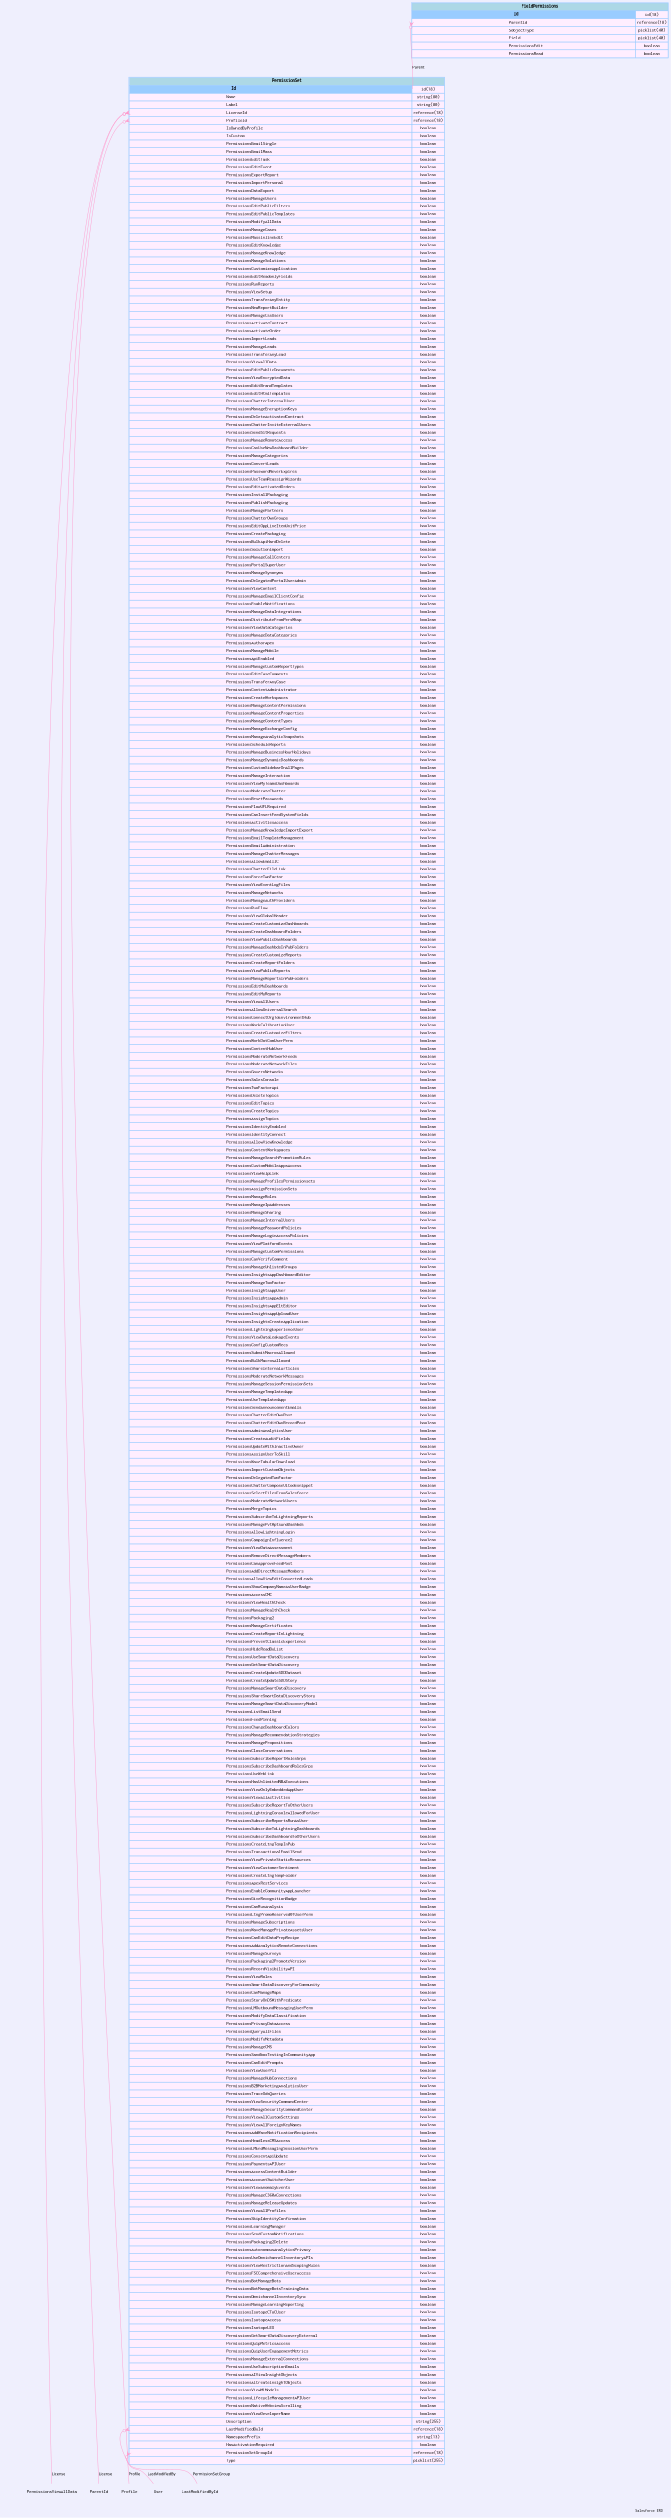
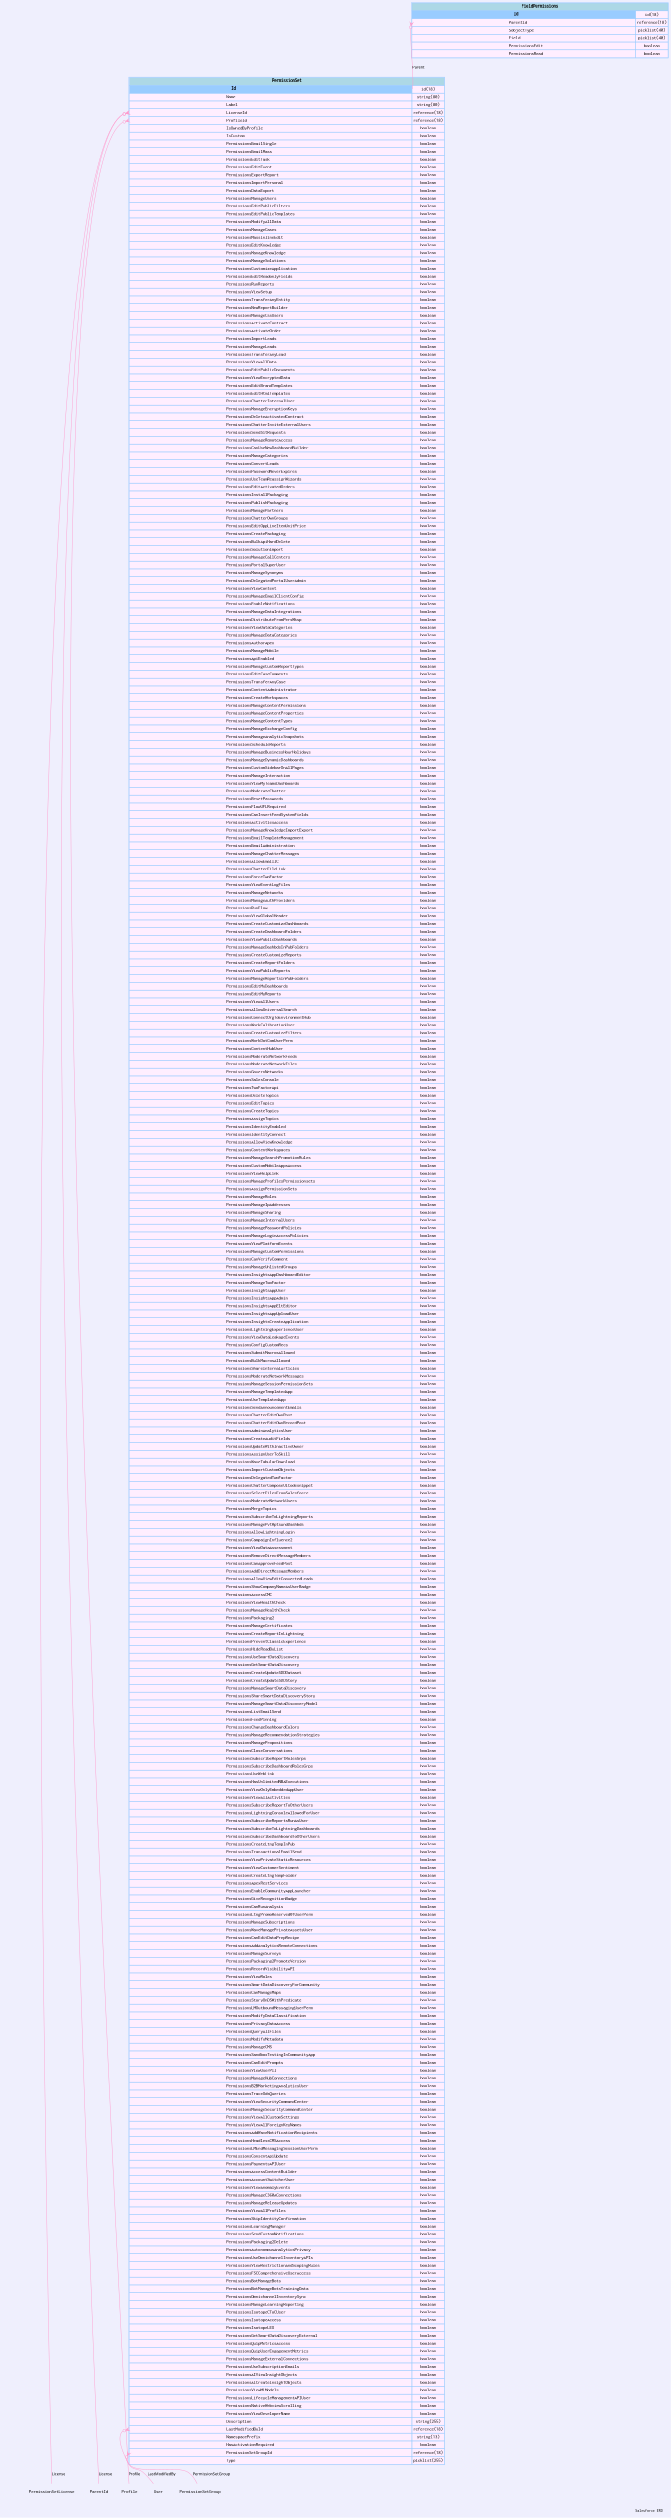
(52, 2492) -> (52, 2492)
(200, 2492) -> (200, 2492)
